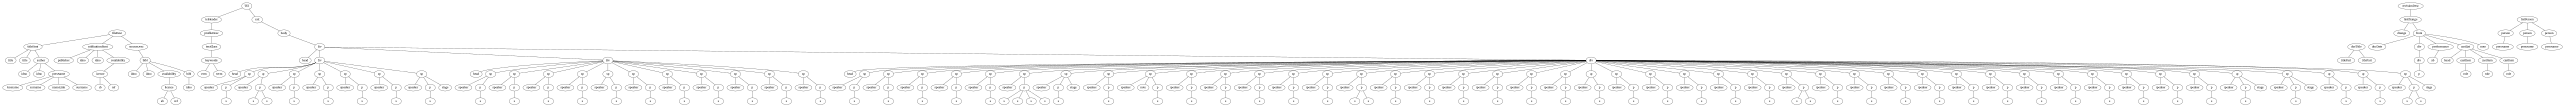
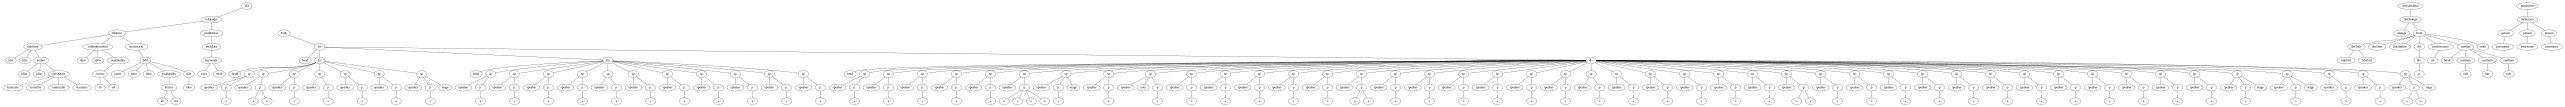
none -> (2527, 6)
(257, 20) -> none
none -> (164, 27)
none -> (2389, 40)
none -> (2400, 47)
(64, 60) -> none
none -> (118, 74)
